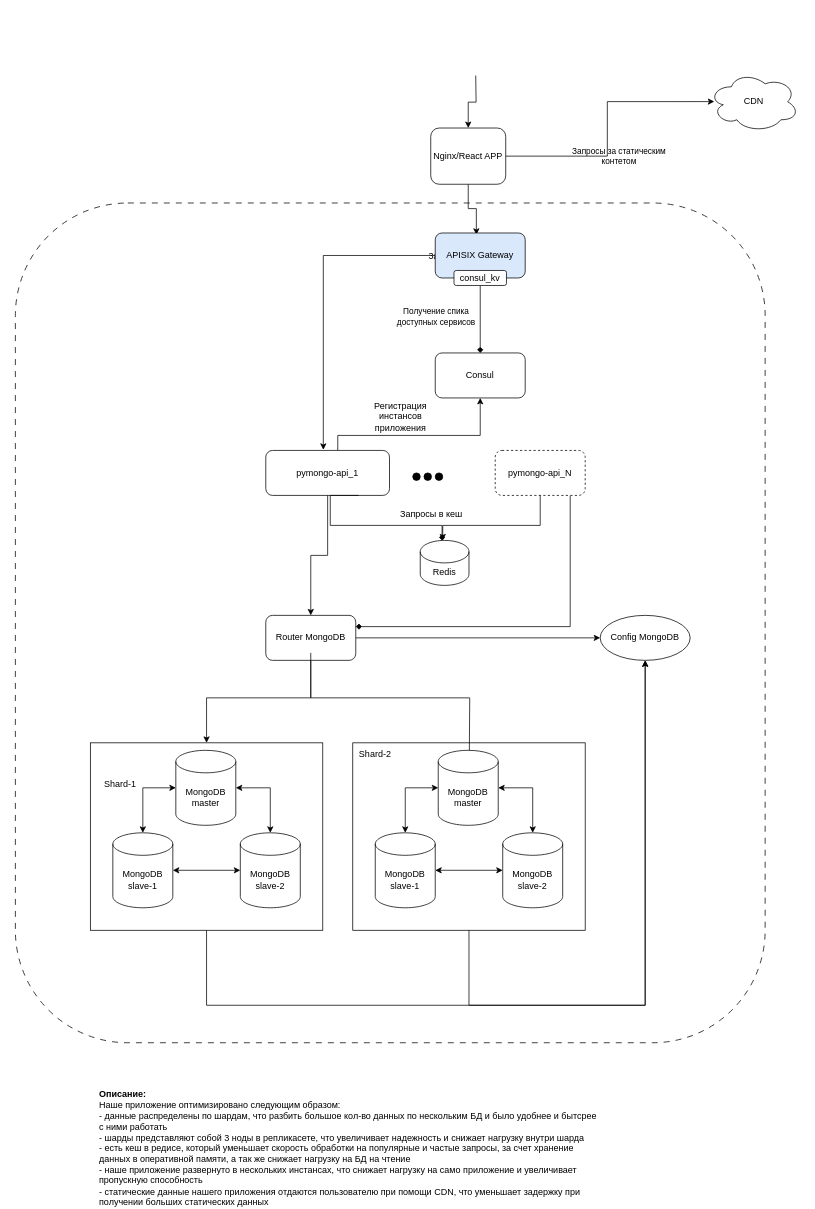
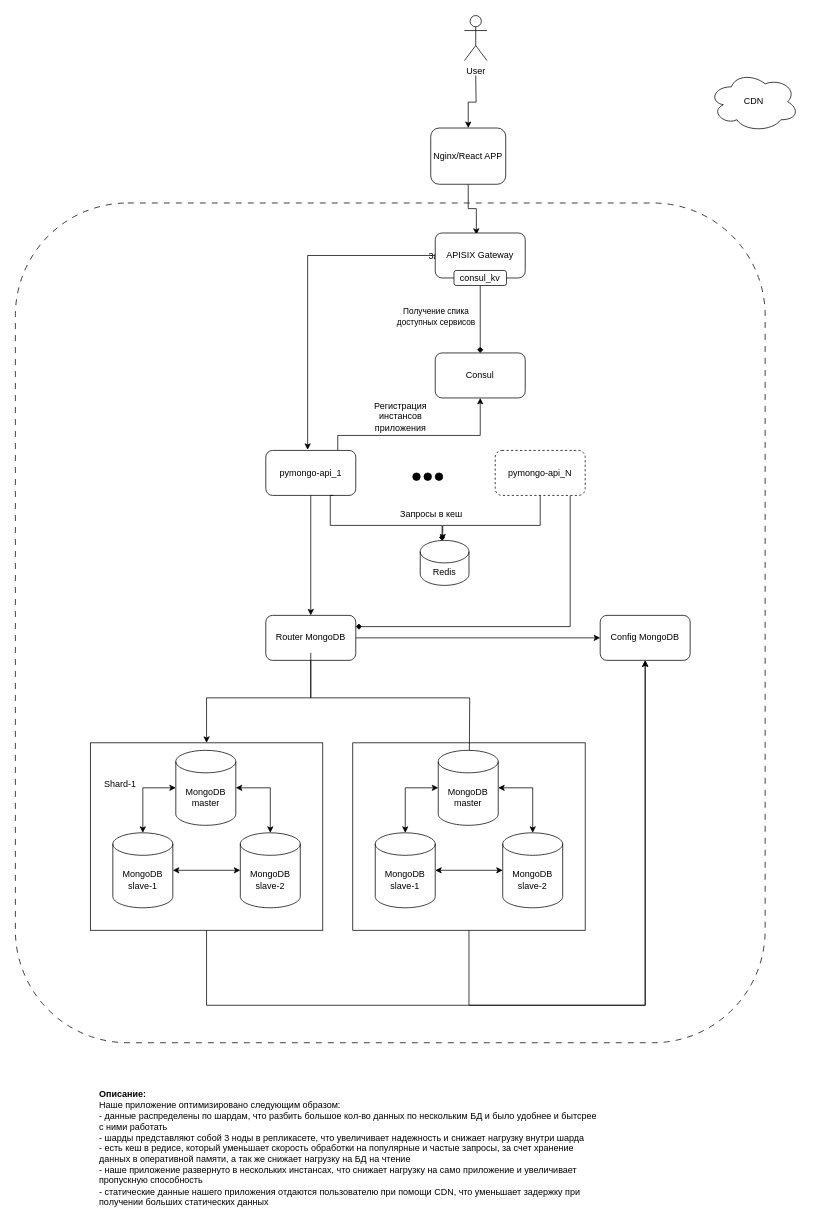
none -> (476, 38)
(631, 101) -> none
(480, 255) -> (480, 255)
(328, 473) -> (311, 473)
(645, 638) -> (645, 638)
(375, 754) -> none
